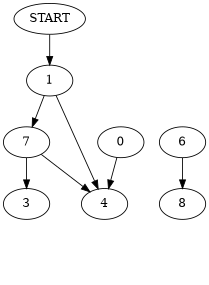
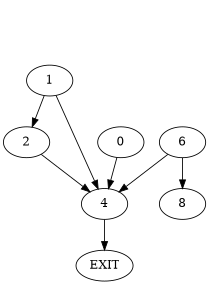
(50, 19) -> none
(27, 142) -> (27, 142)
none -> (147, 170)
(27, 204) -> none
none -> (105, 266)
